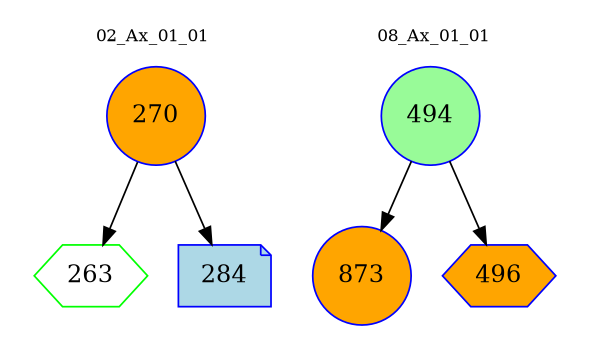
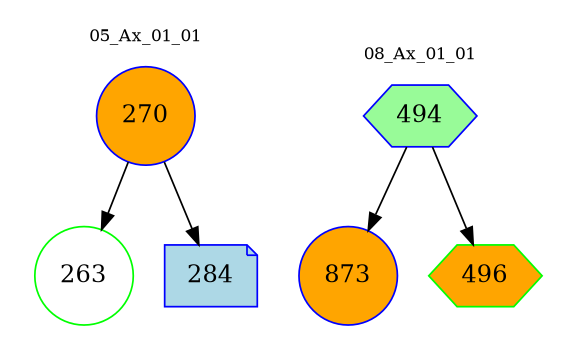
(153, 37) -> (146, 37)
(431, 116) -> (420, 116)
(91, 276) -> (84, 276)
(499, 276) -> (485, 276)
